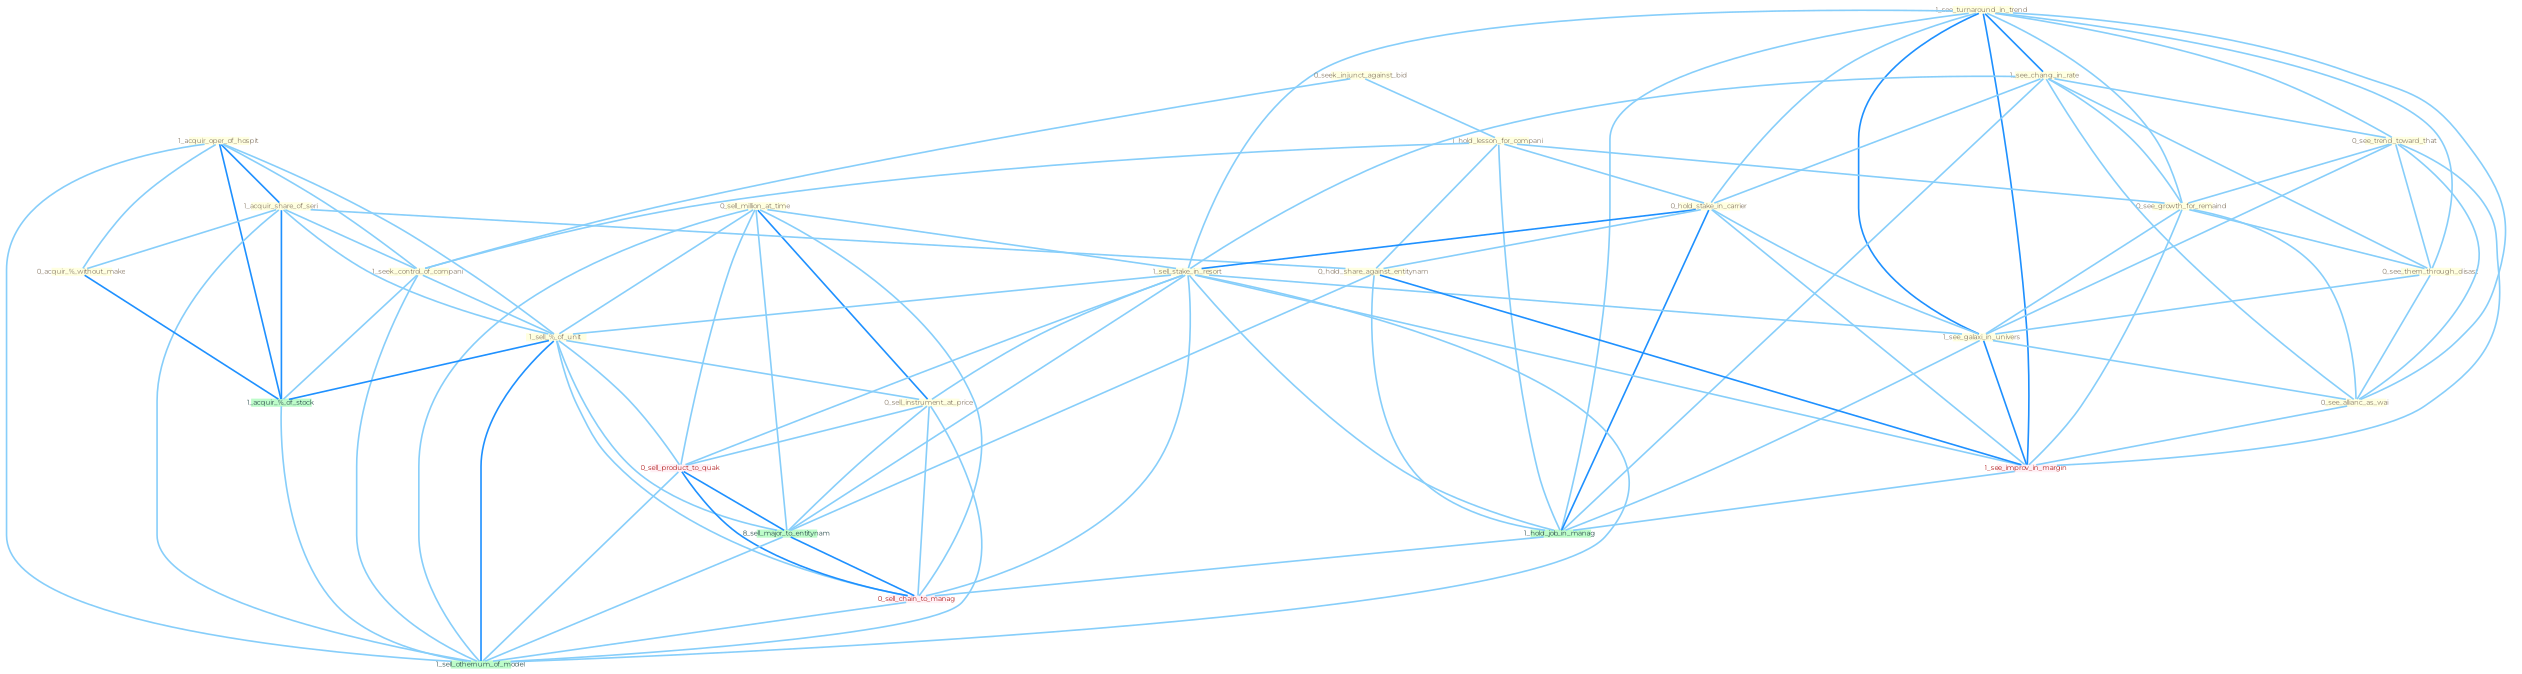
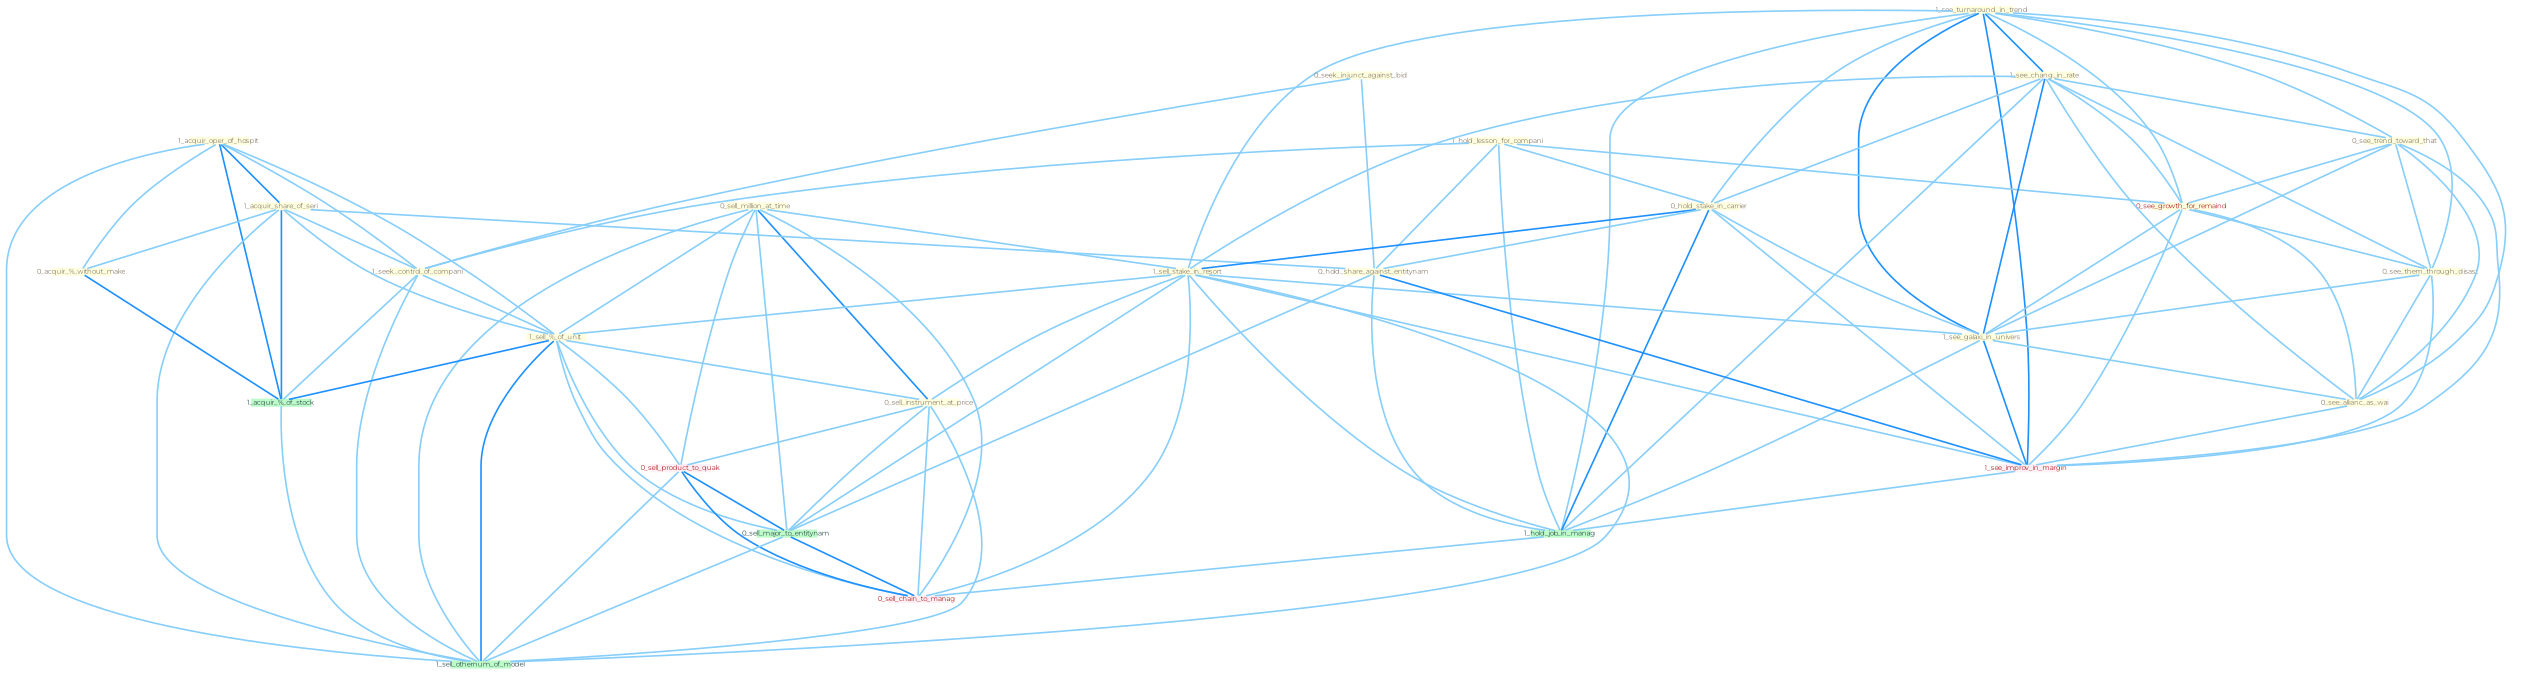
(1430, 108) -> (1368, 183)
none -> (2022, 174)
(2183, 206) -> (2183, 206)
(934, 368) -> none
none -> (2402, 403)
(787, 534) -> (787, 534)
(700, 632) -> none
